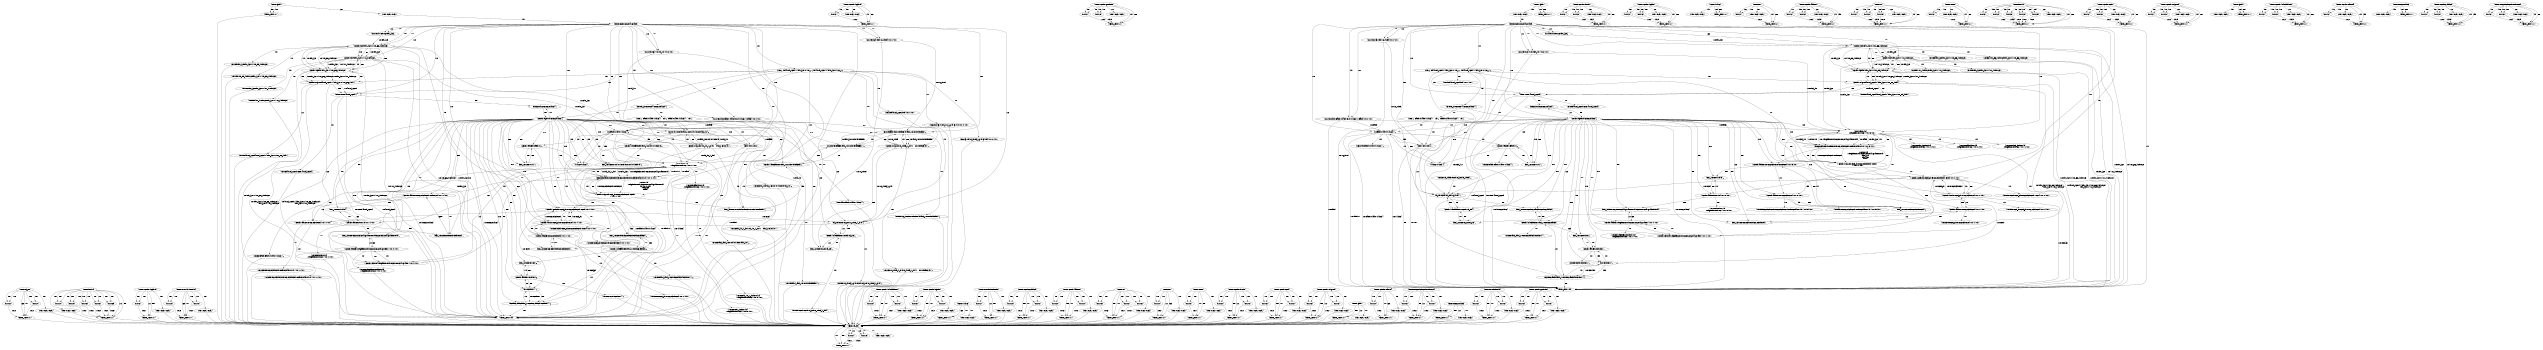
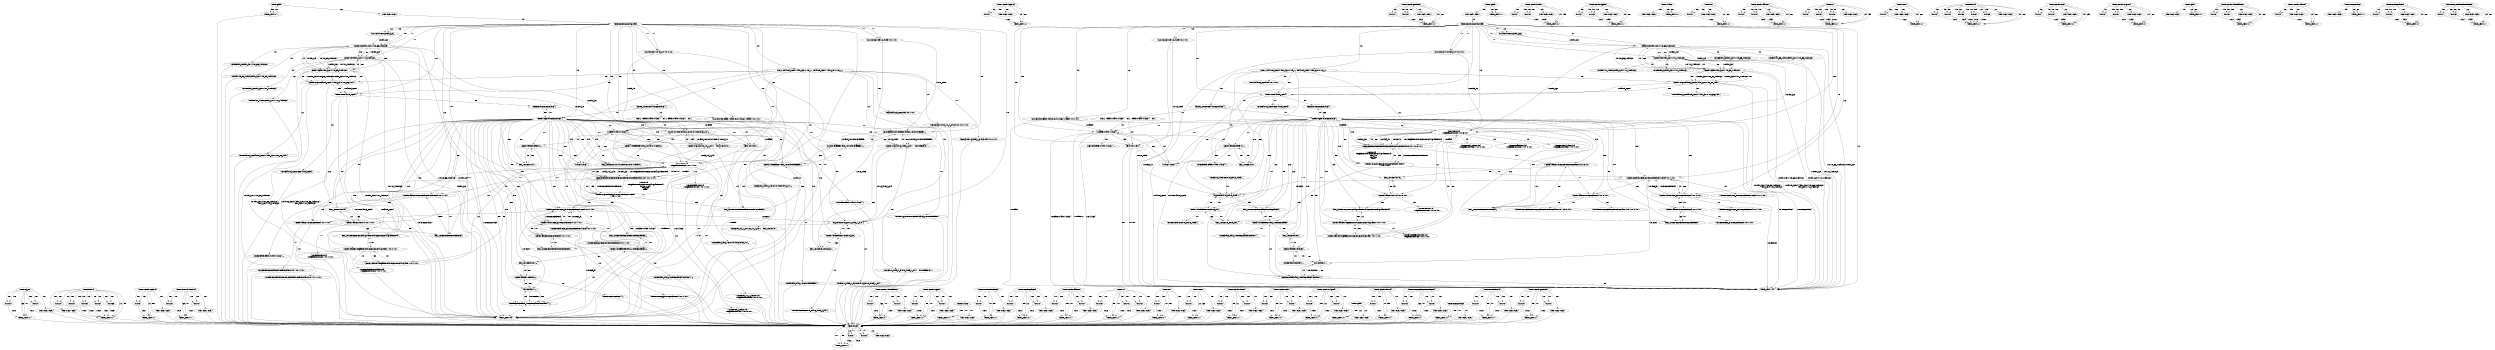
none -> (1183, 223)
(819, 283) -> (818, 283)
